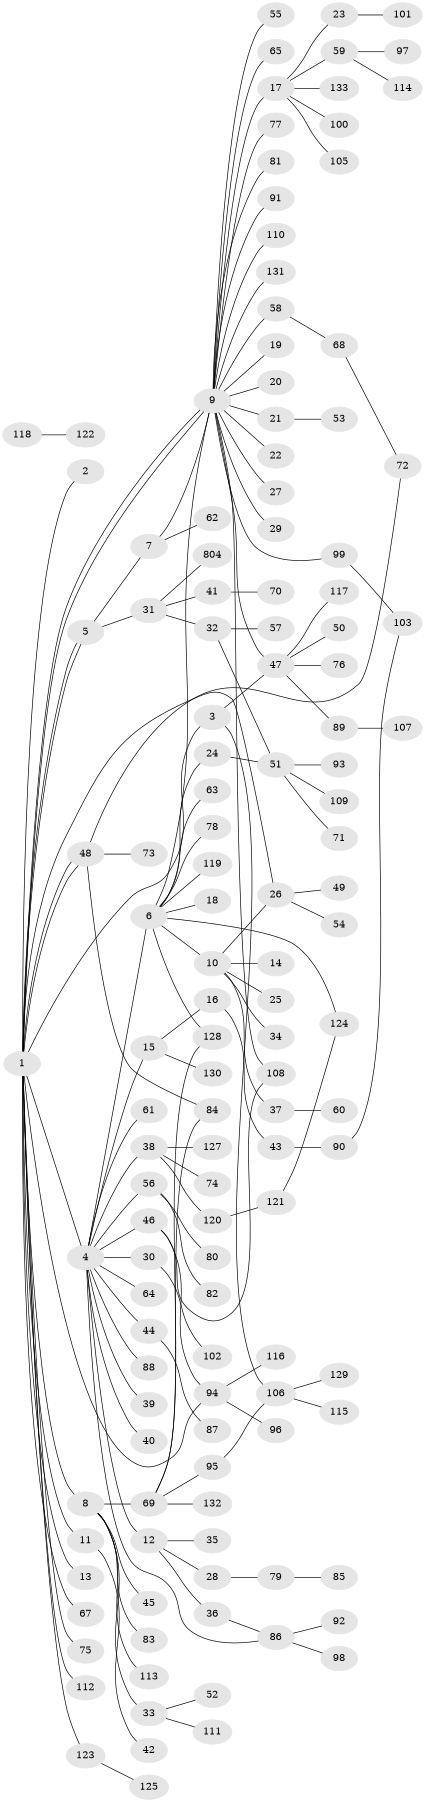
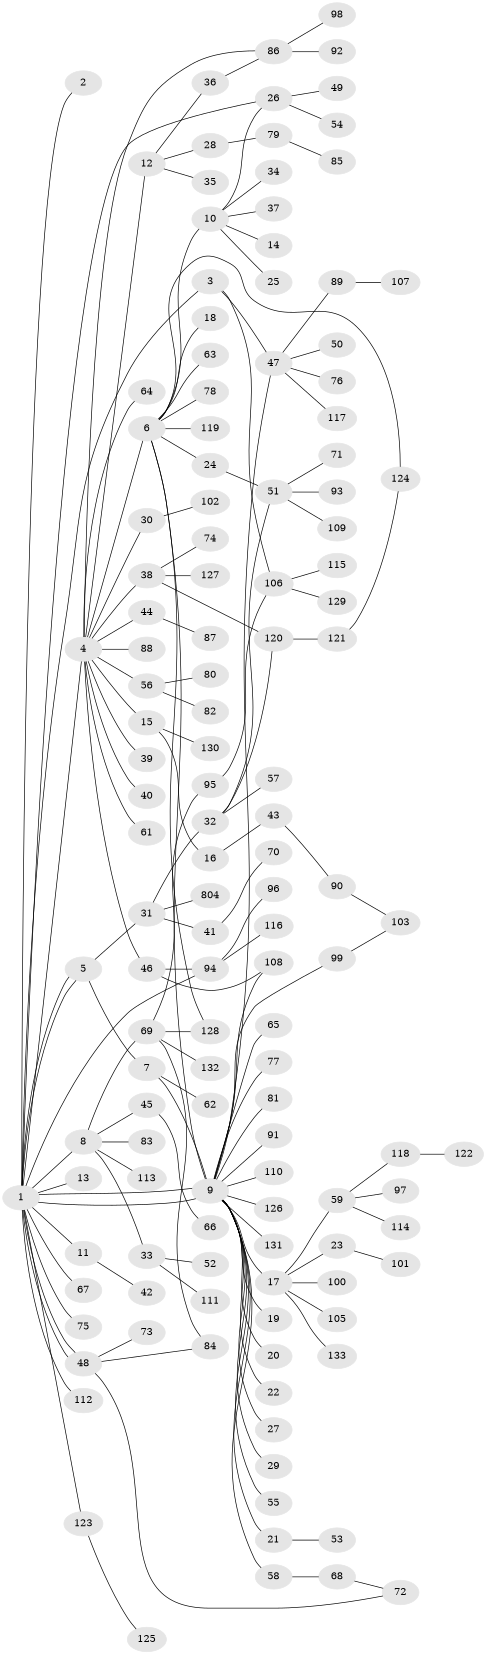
none -> (257, 735)
(339, 1111) -> none
none -> (369, 1178)
none -> (274, 1209)
none -> (210, 1228)
